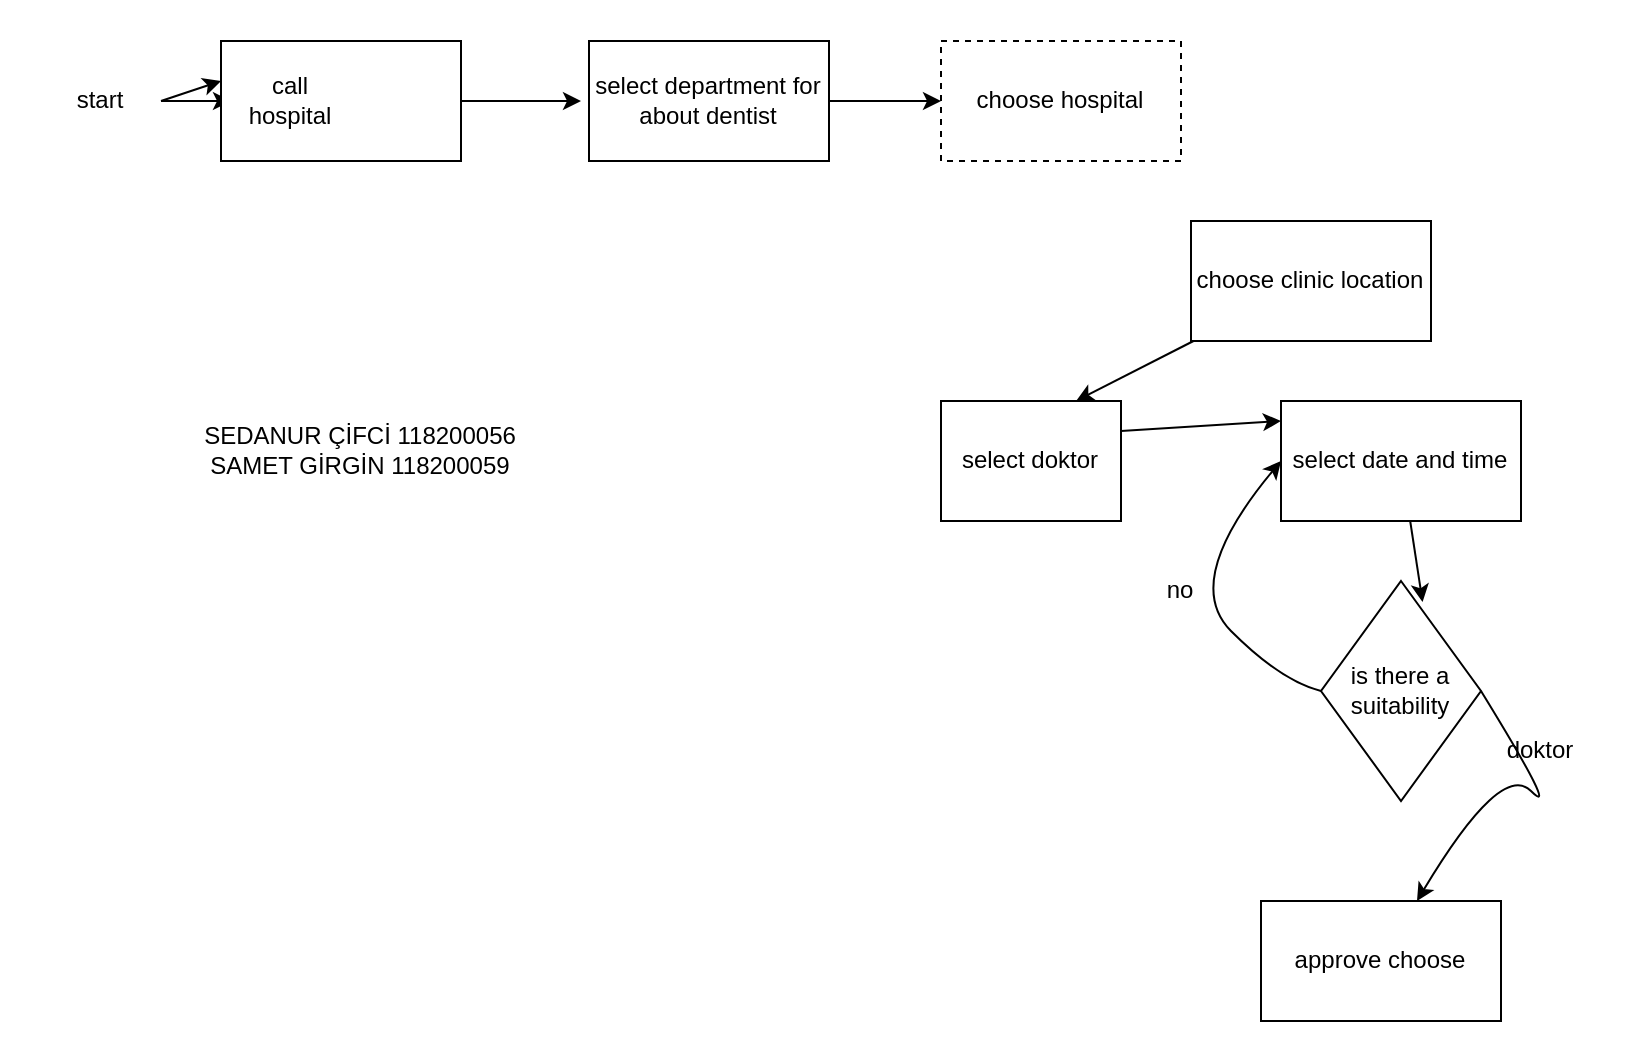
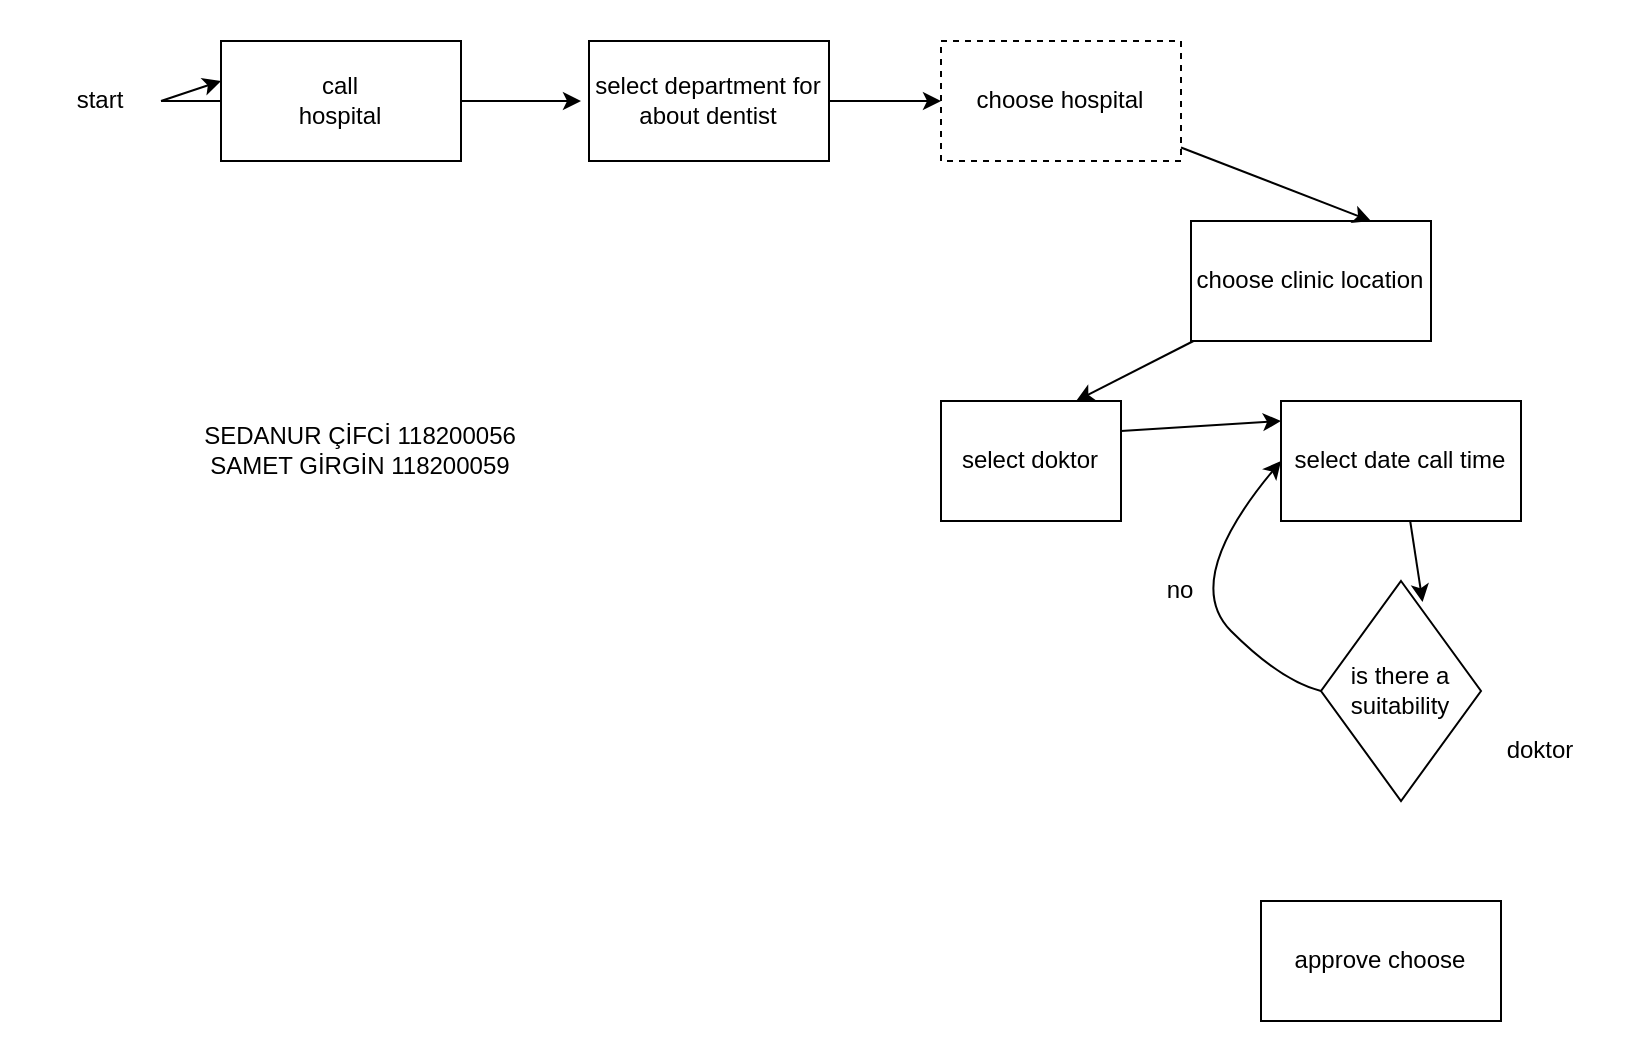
(291, 101) -> (341, 101)
none -> (1270, 182)
(1401, 461) -> (1401, 461)
(1516, 786) -> none
